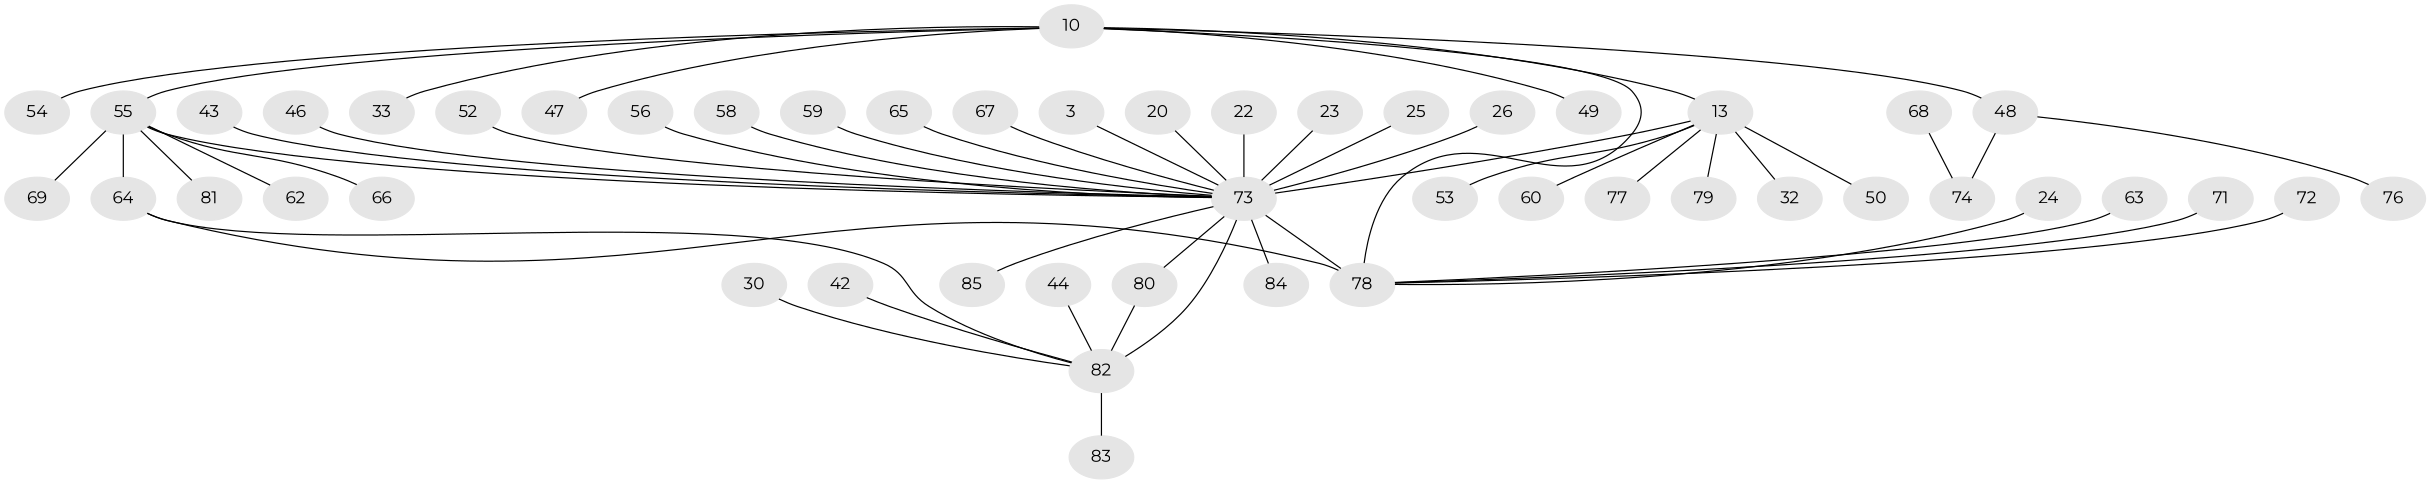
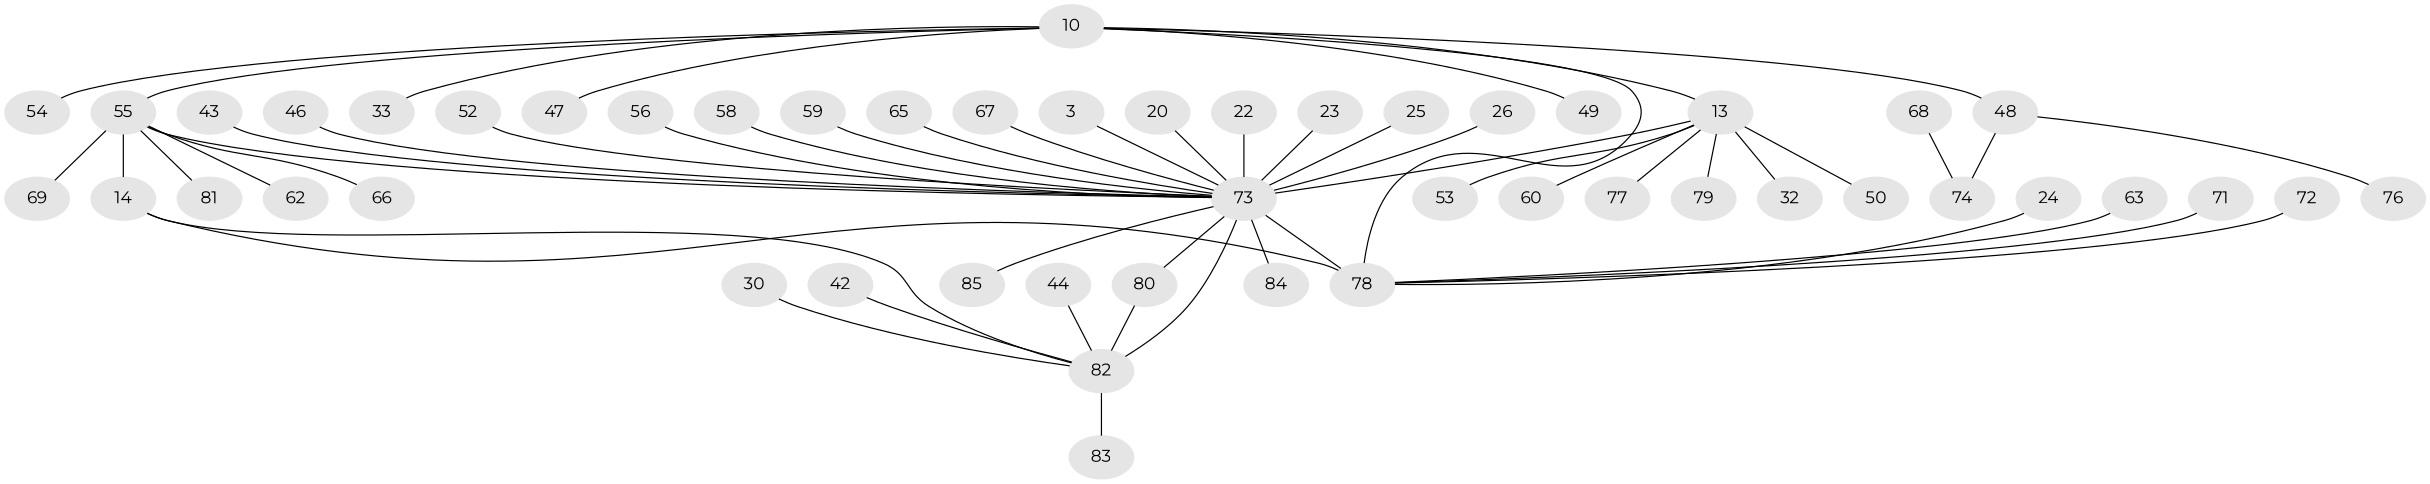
(123, 199) -> (123, 199)
